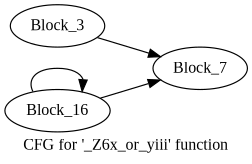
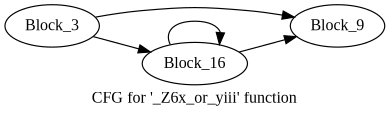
none -> (116, 43)
(200, 68) -> (338, 26)
